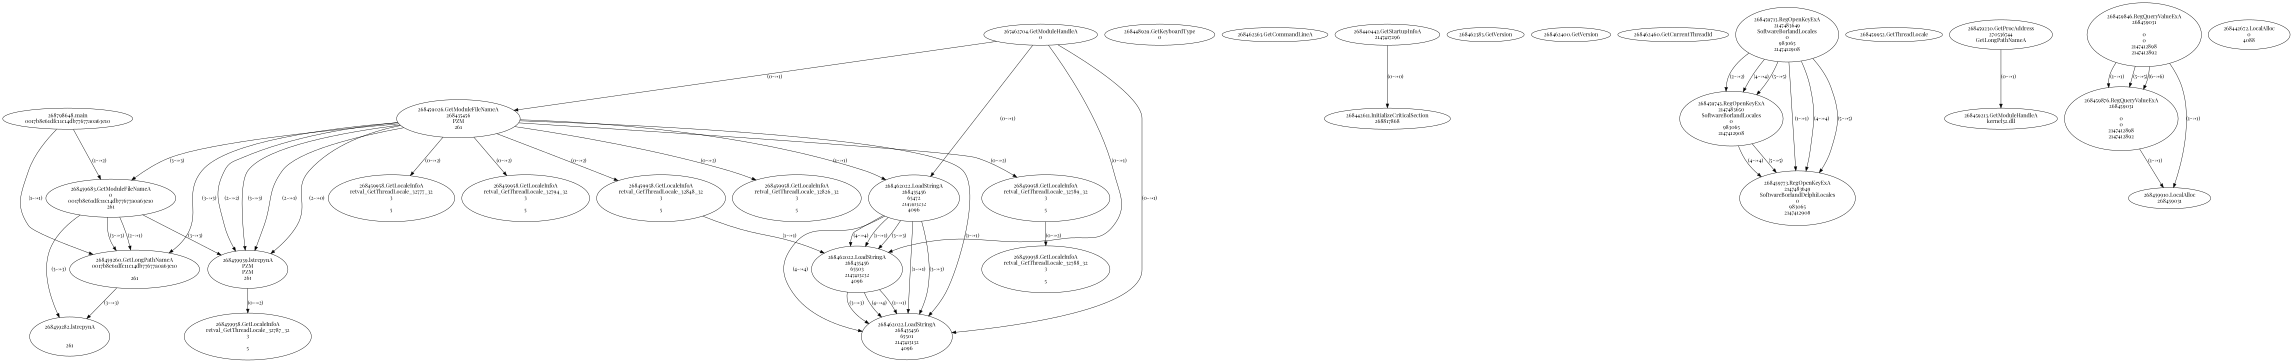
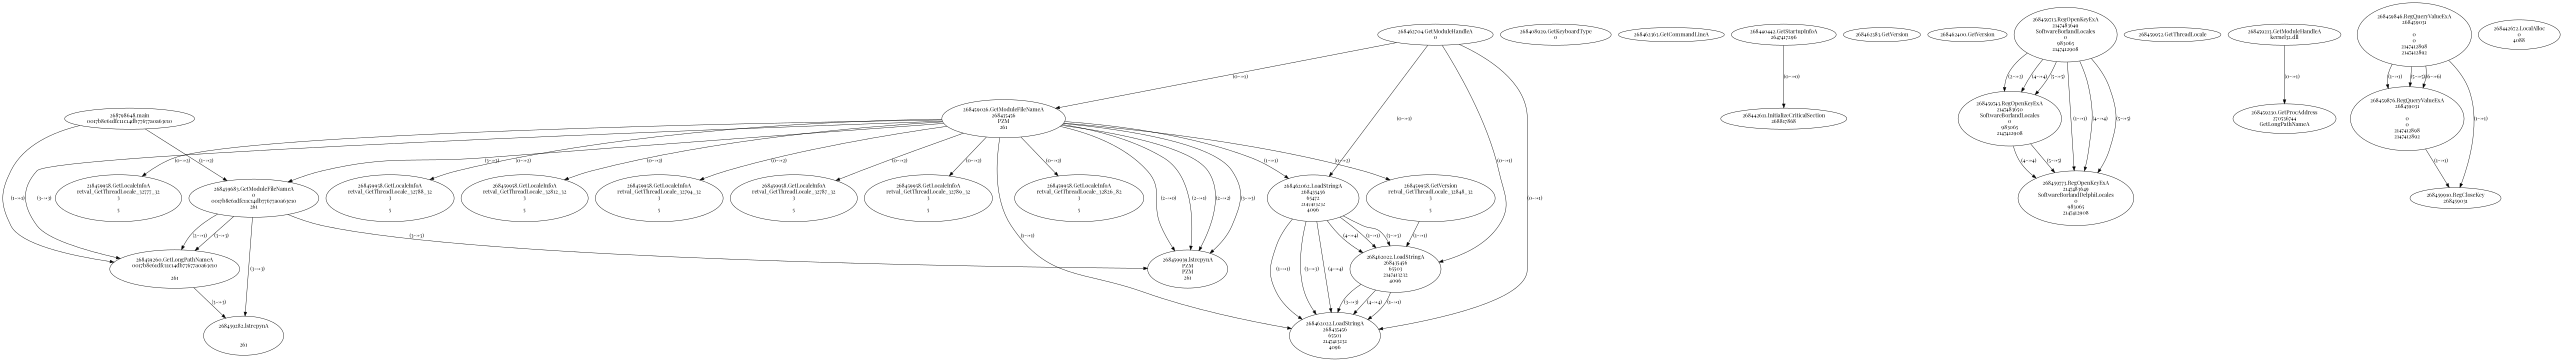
(1041, 35) -> (1435, 35)
(1160, 35) -> (1556, 35)
(1387, 35) -> (1784, 35)
(1673, 35) -> none
(2001, 77) -> (2285, 73)
(391, 198) -> (119, 198)
none -> (525, 198)
(661, 198) -> (1431, 198)
(797, 198) -> (1079, 198)
(914, 198) -> (1313, 198)
(2170, 198) -> (2456, 198)
(1046, 232) -> (686, 134)
(248, 299) -> (901, 156)
(907, 337) -> (1335, 336)
